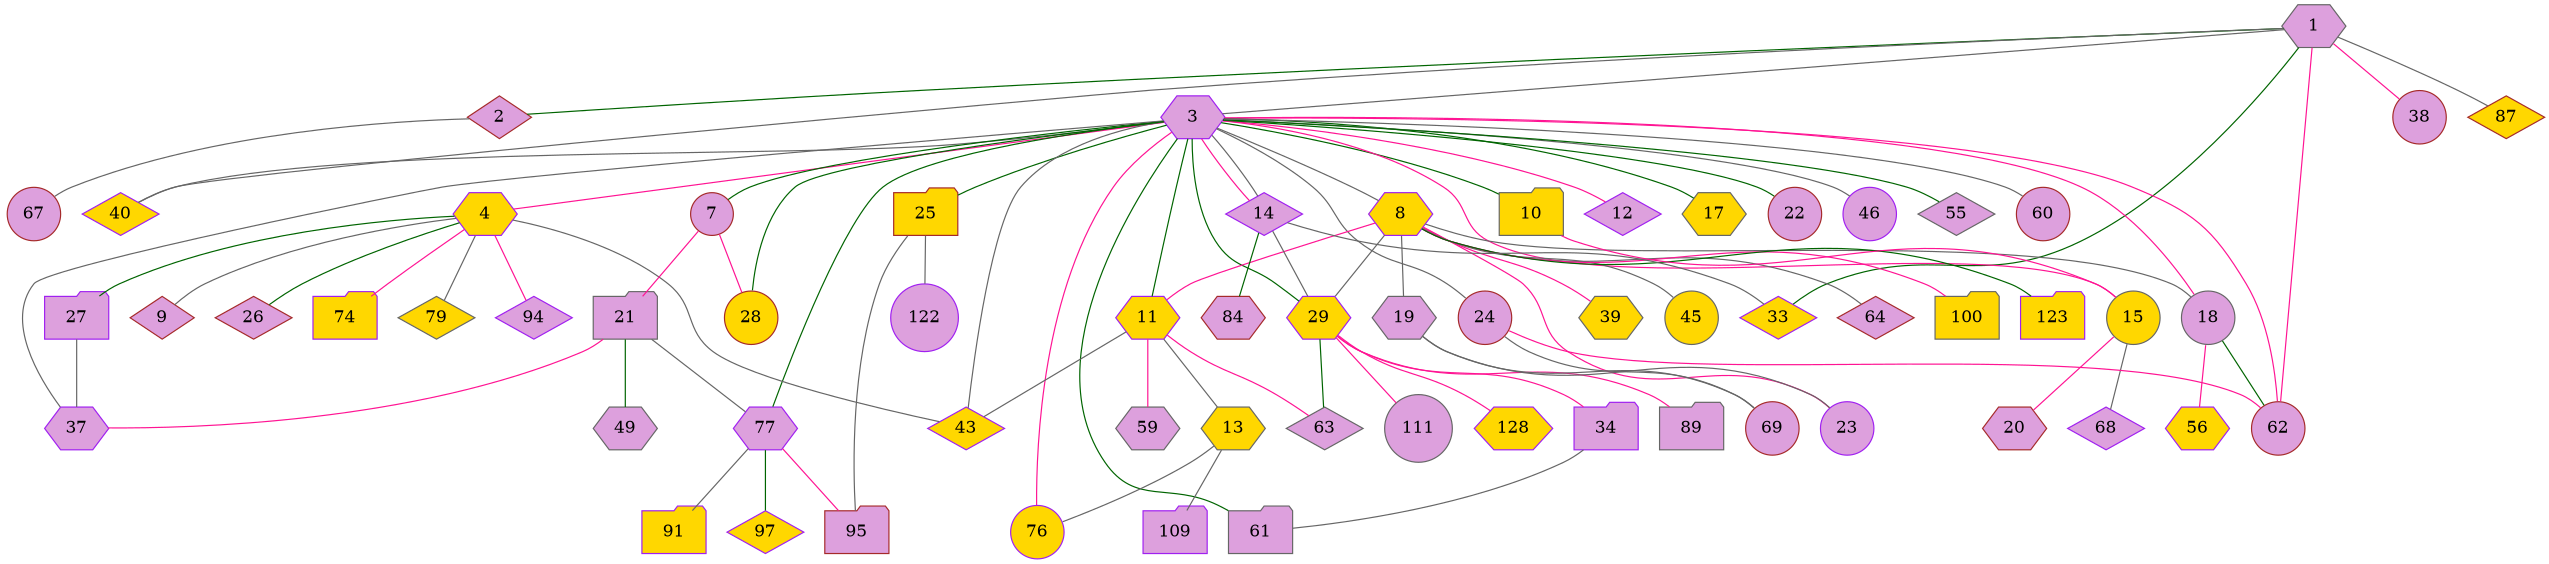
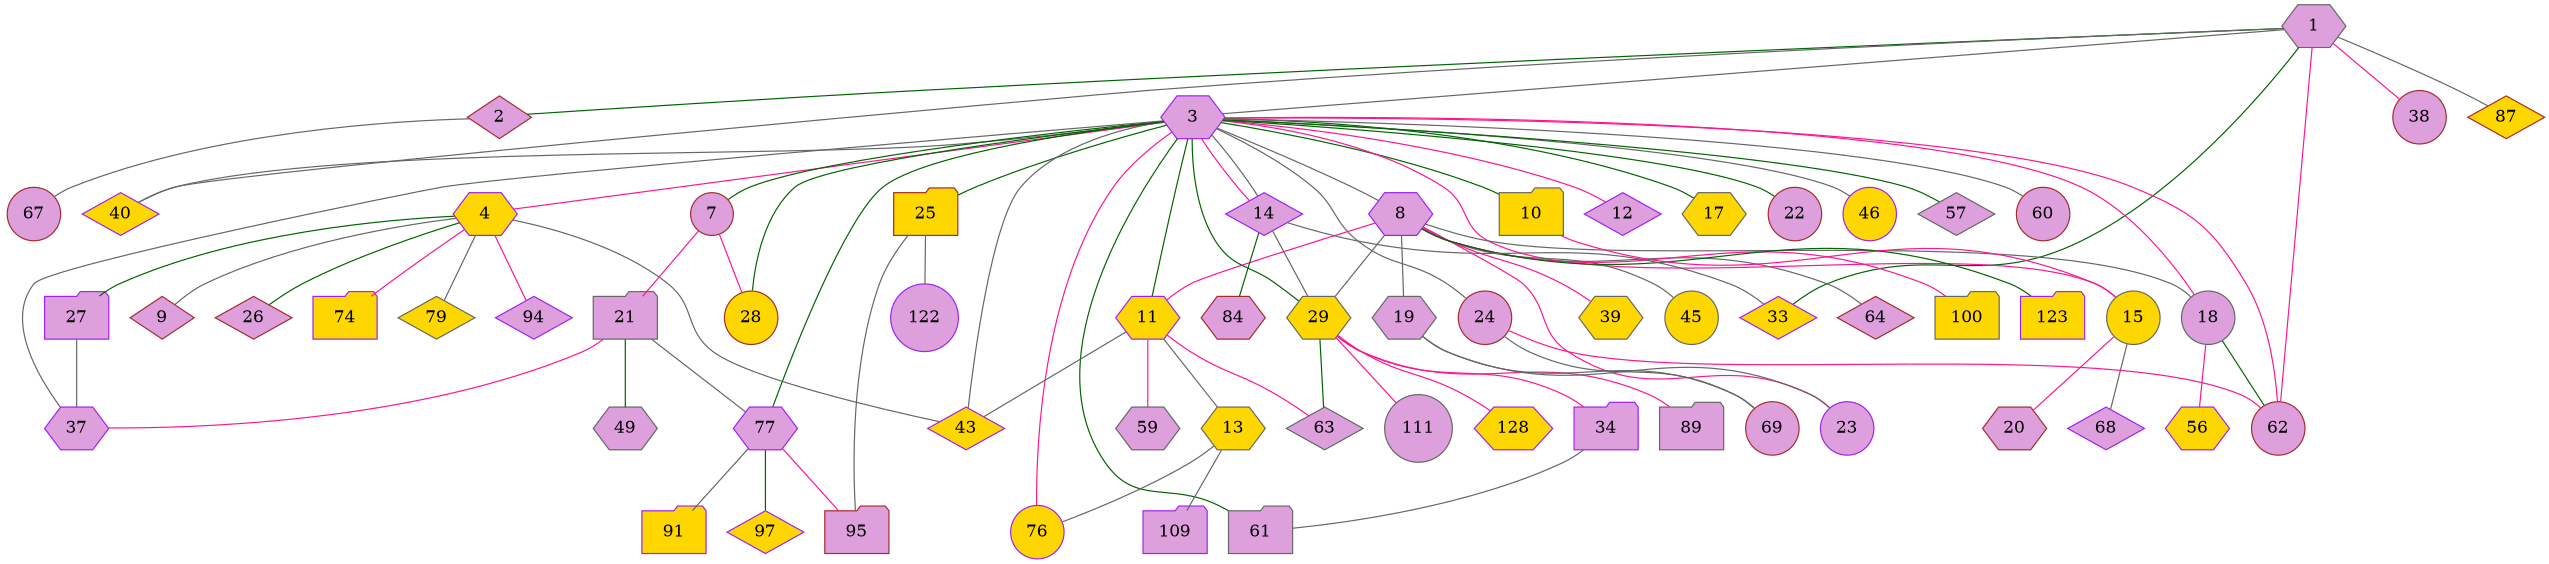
(1401, 214) -> (1401, 214)
(1870, 214) -> (1870, 214)
(1956, 214) -> (1956, 214)
(1319, 318) -> (1319, 318)
